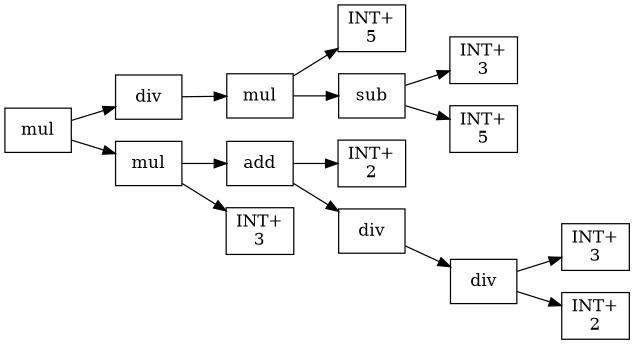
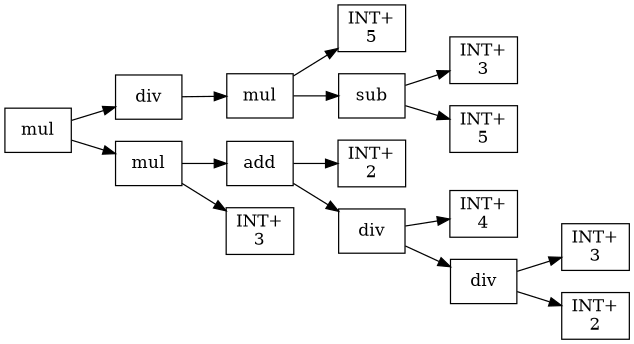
none -> (484, 214)
